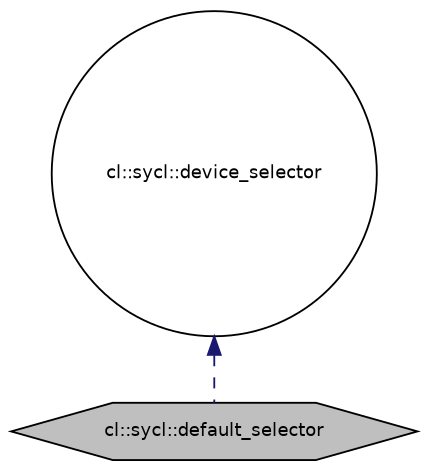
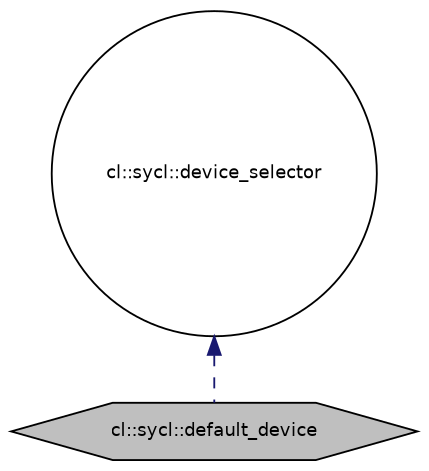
(214, 431) -> (214, 431)
